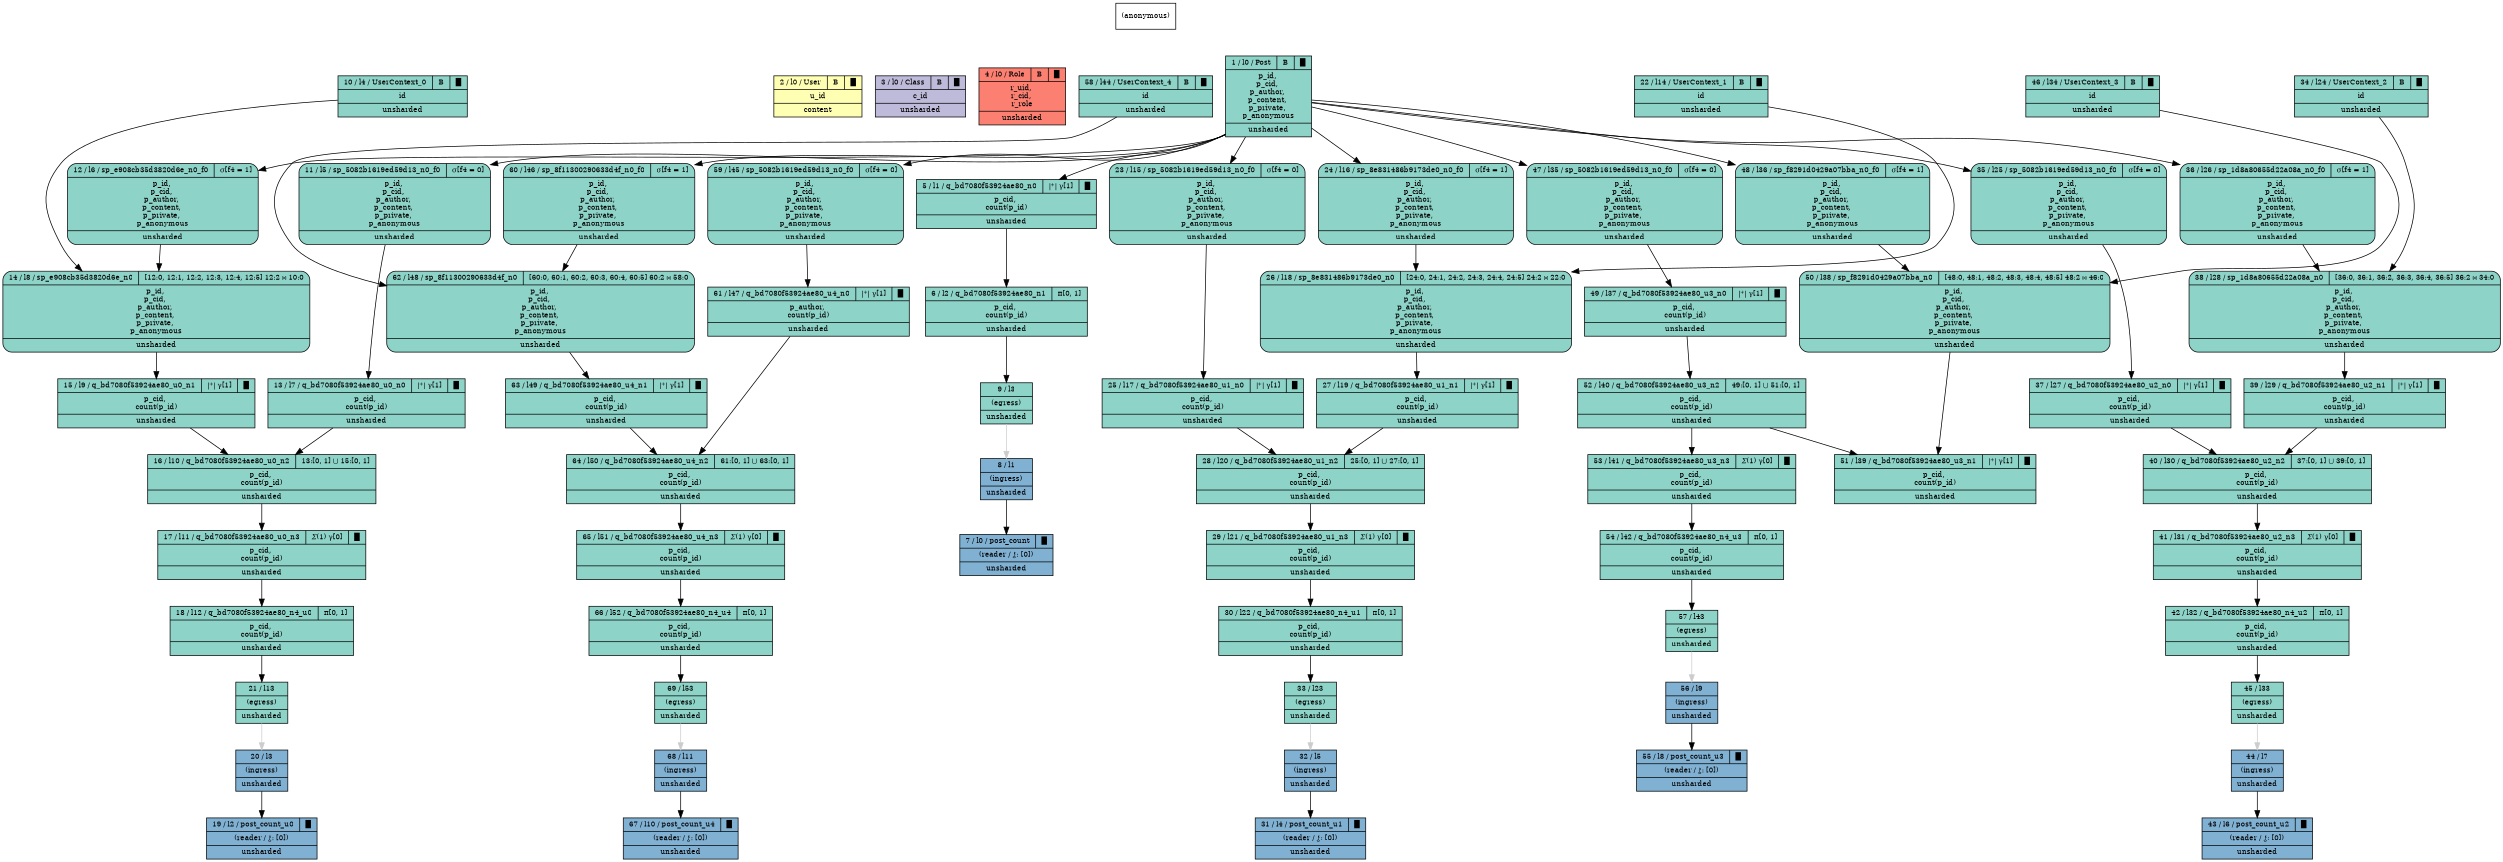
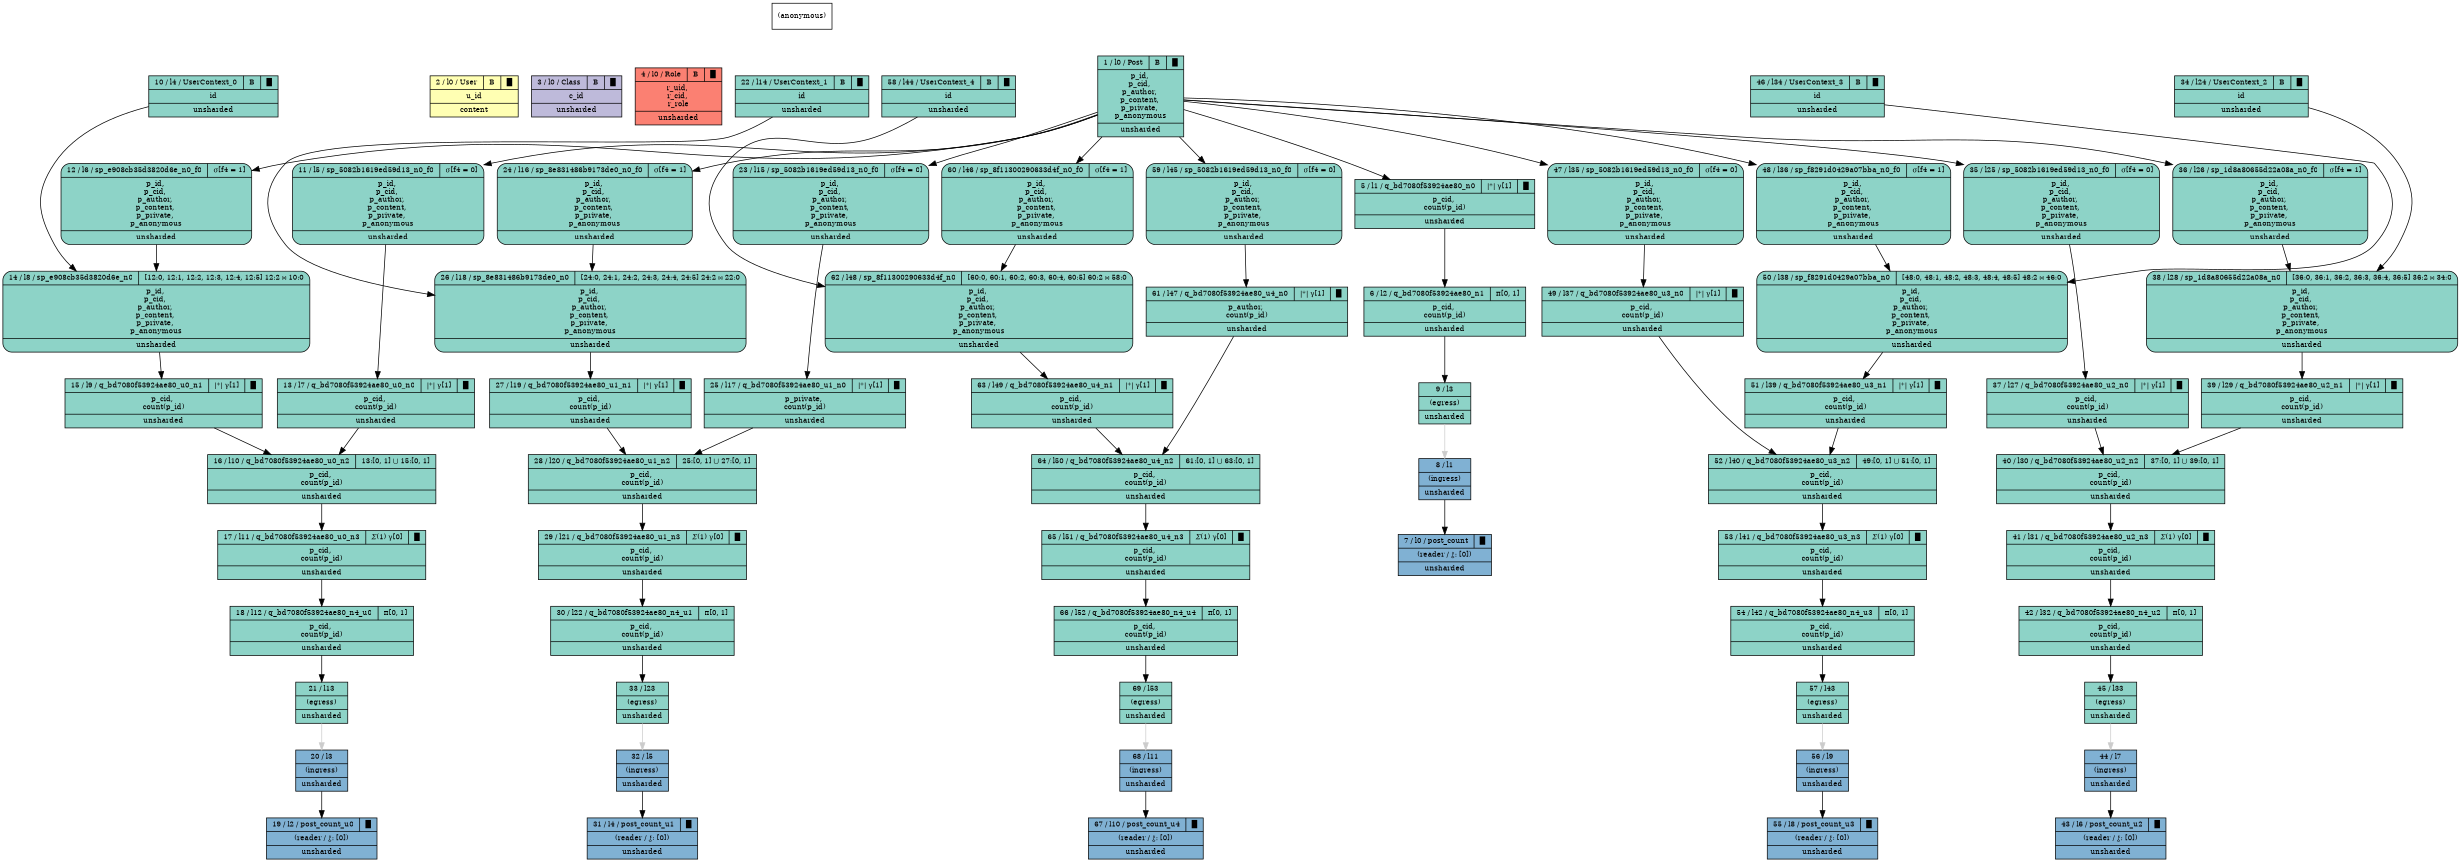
(1203, 399) -> (805, 399)
(1810, 440) -> (1835, 438)
